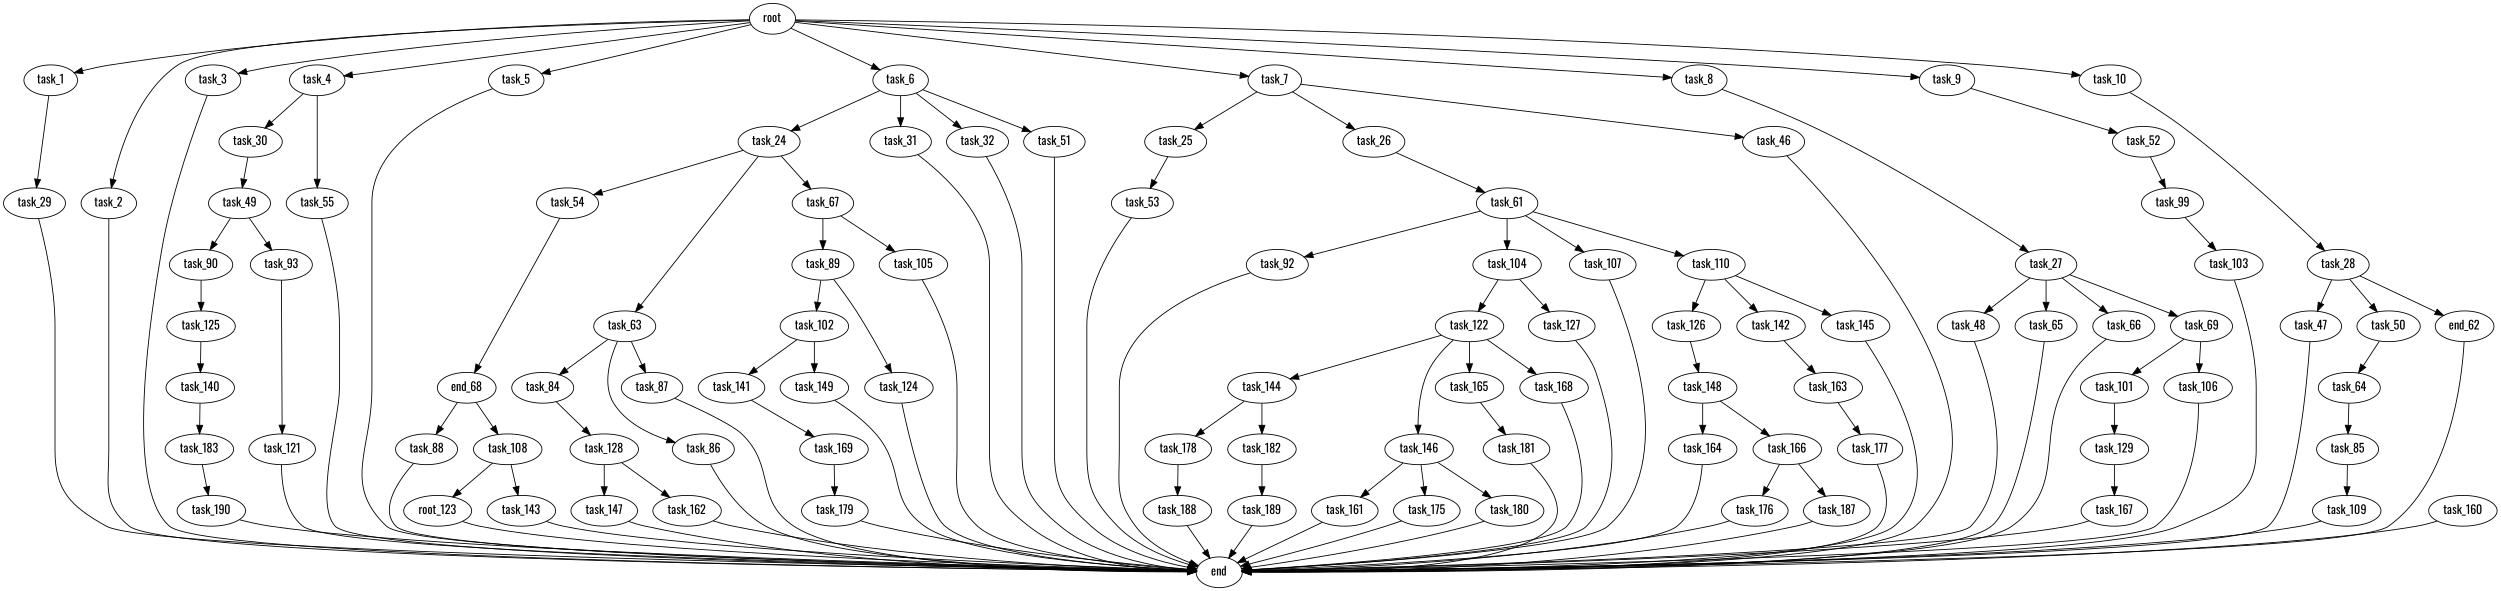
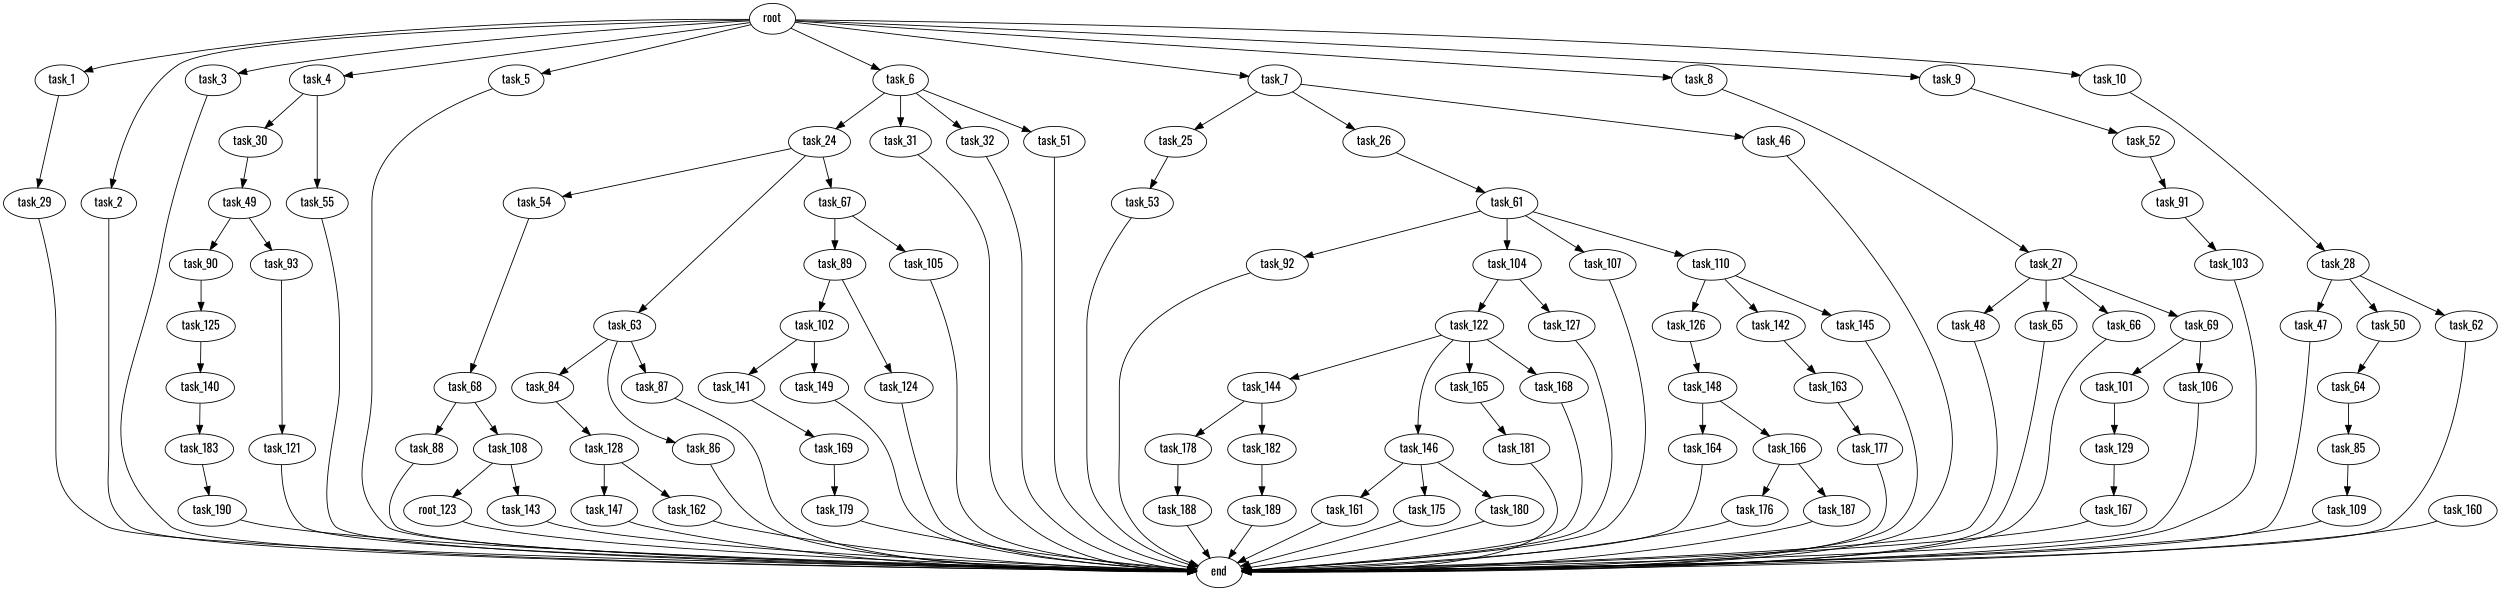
(2172, 203) -> (2172, 203)
(2465, 326) -> (2466, 326)
(467, 388) -> (465, 388)
